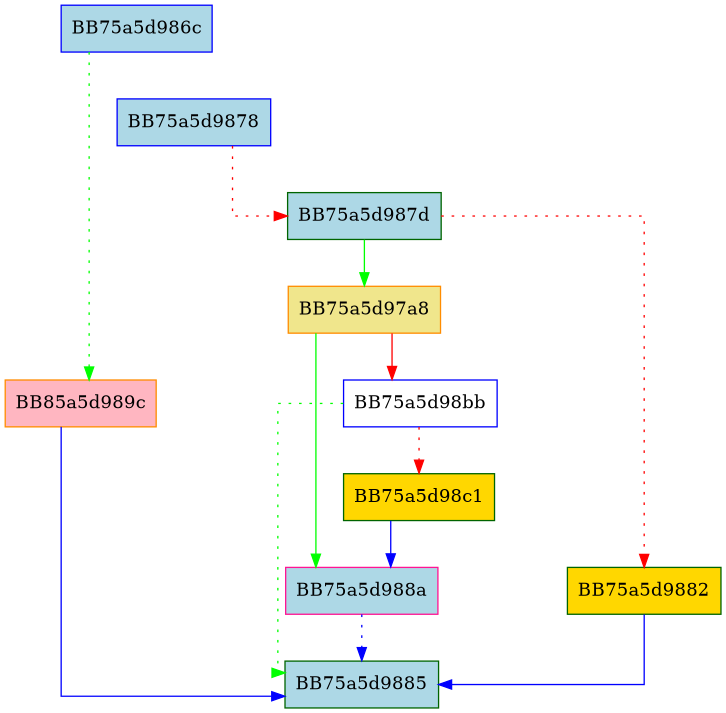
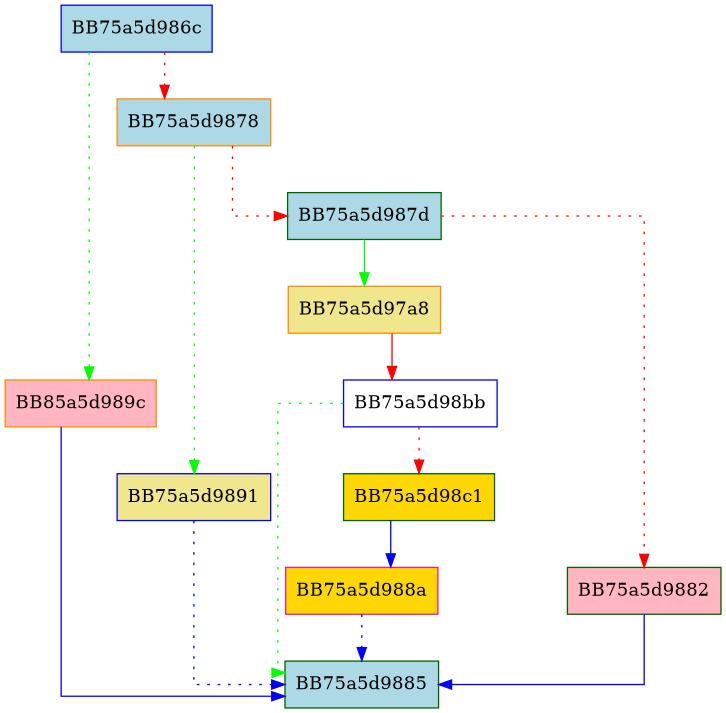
none -> (165, 69)
(194, 122) -> (194, 122)
(316, 444) -> none
none -> (194, 497)
(362, 591) -> (362, 591)
(644, 591) -> (644, 591)
